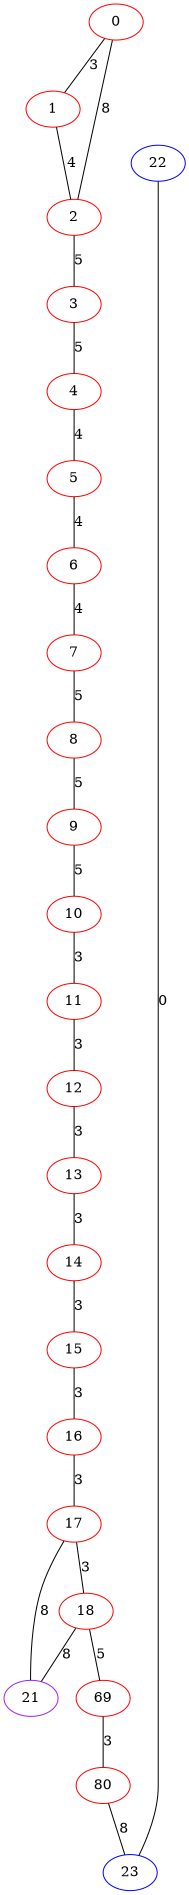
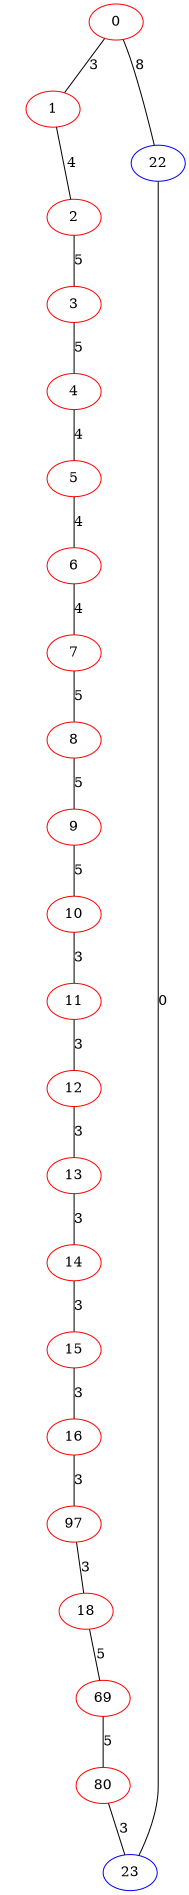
(95, 120) -> (140, 92)
(74, 1524) -> (74, 1524)
(31, 1698) -> none
(108, 1742) -> (108, 1742)
(124, 1829) -> (124, 1829)
